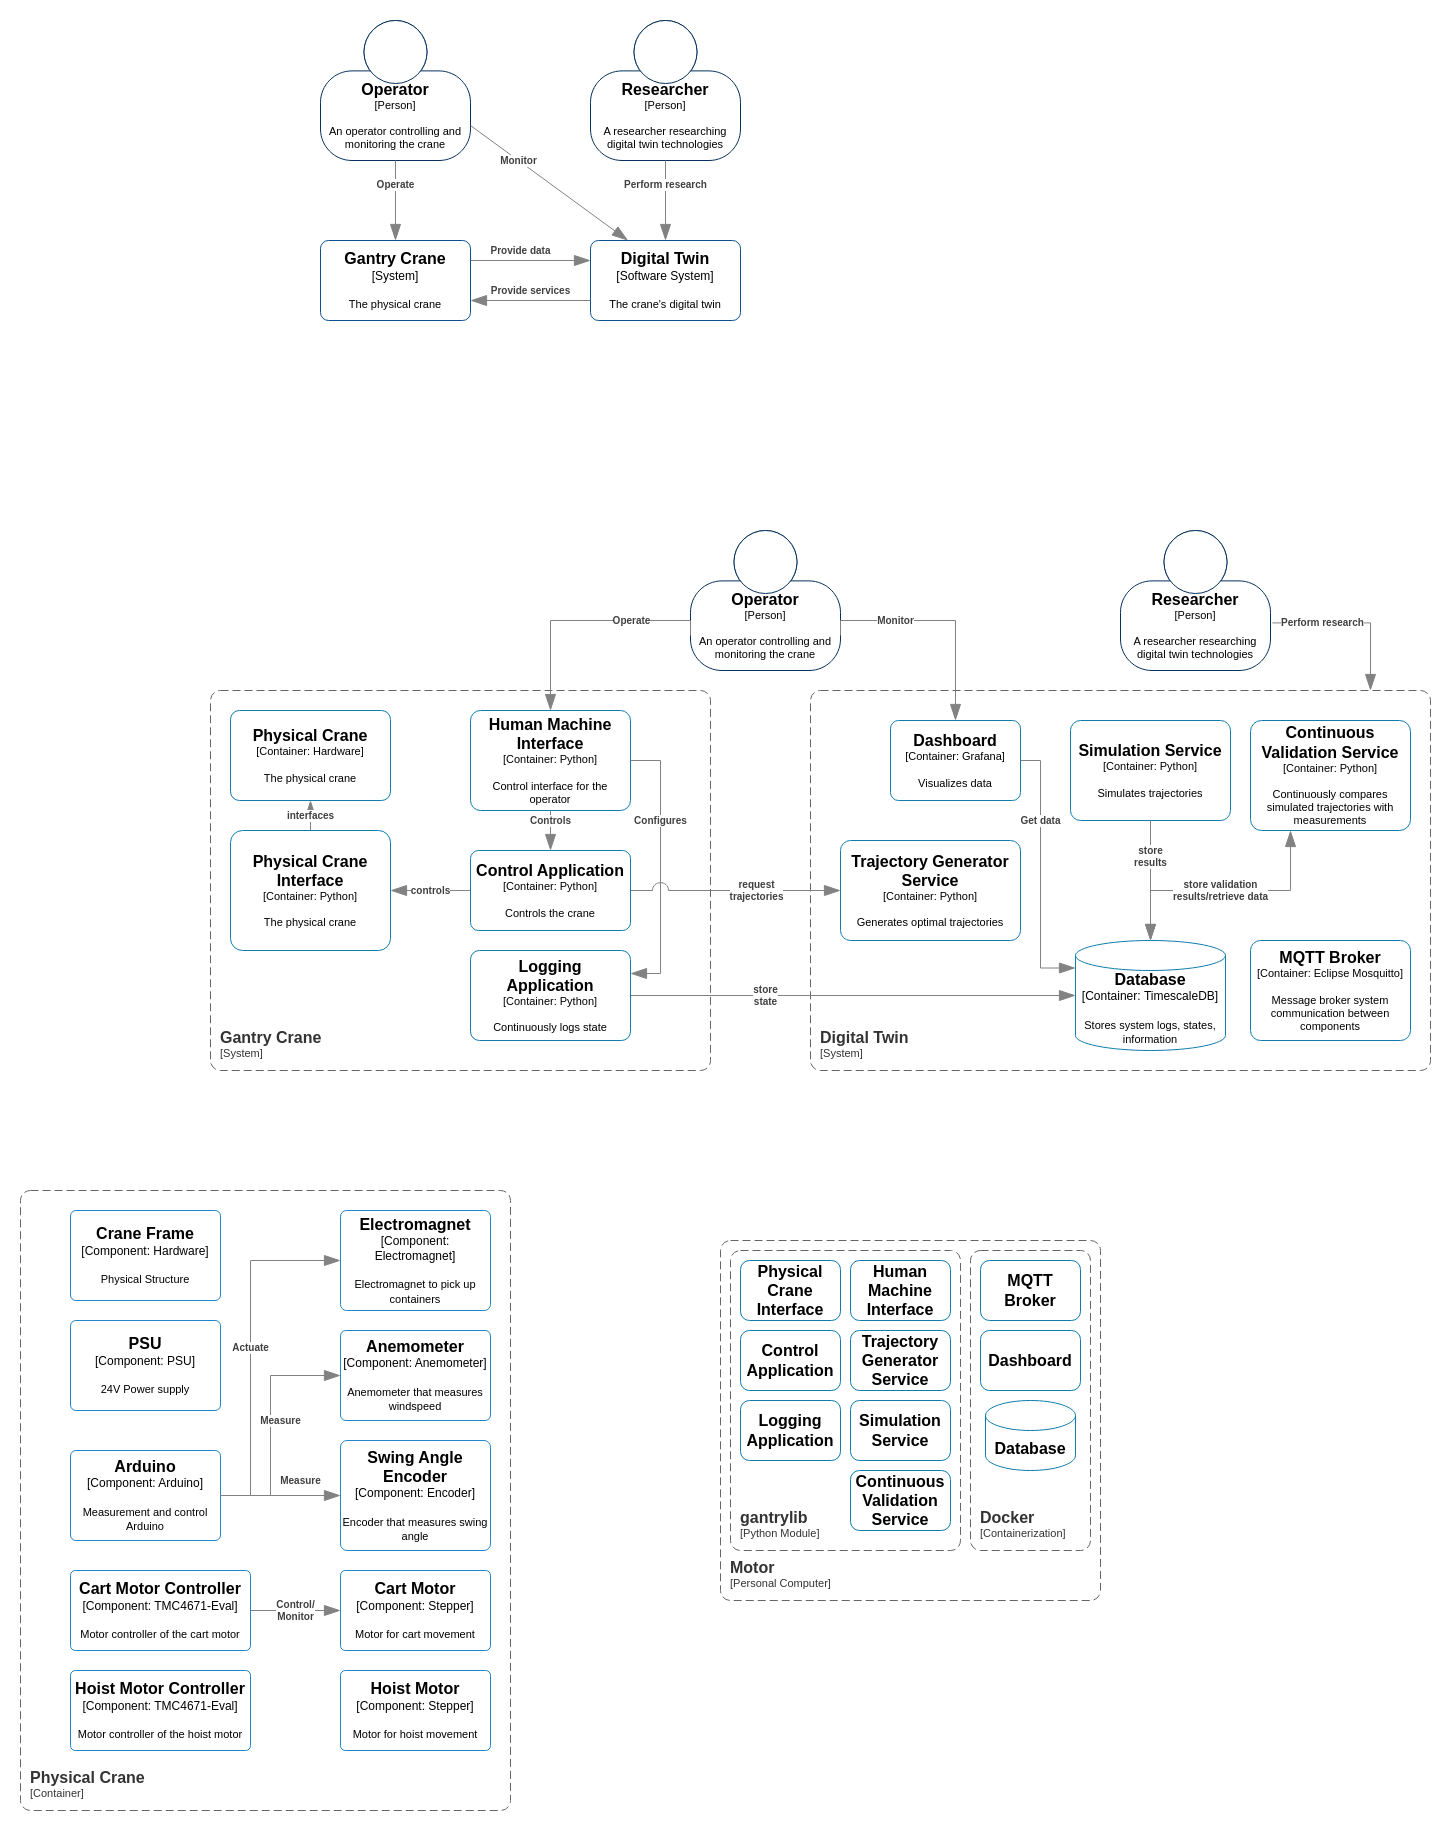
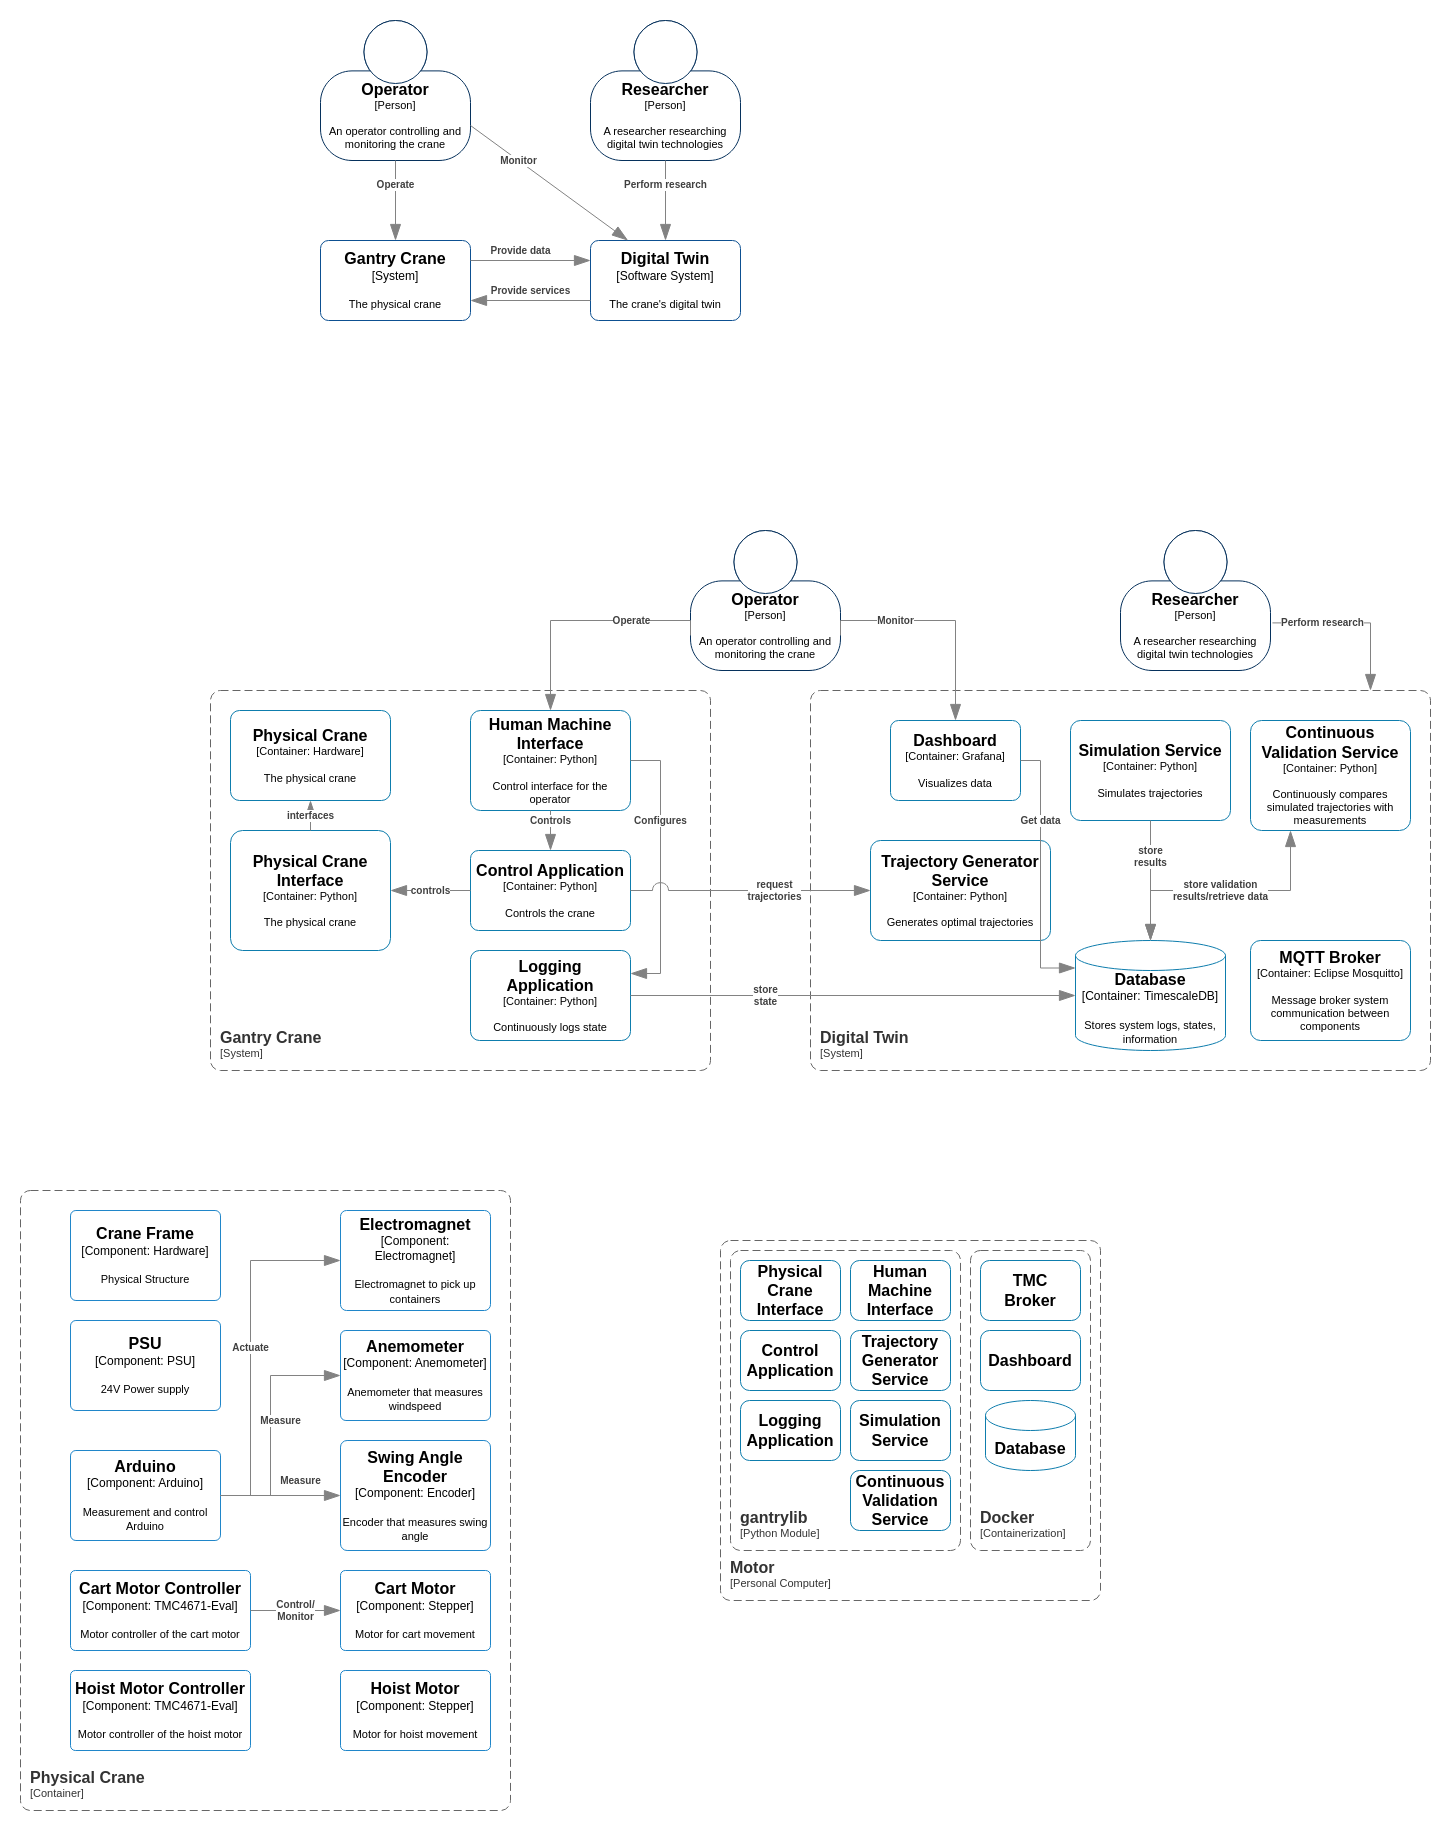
(931, 891) -> (961, 891)
(1031, 1291) -> (1031, 1291)
